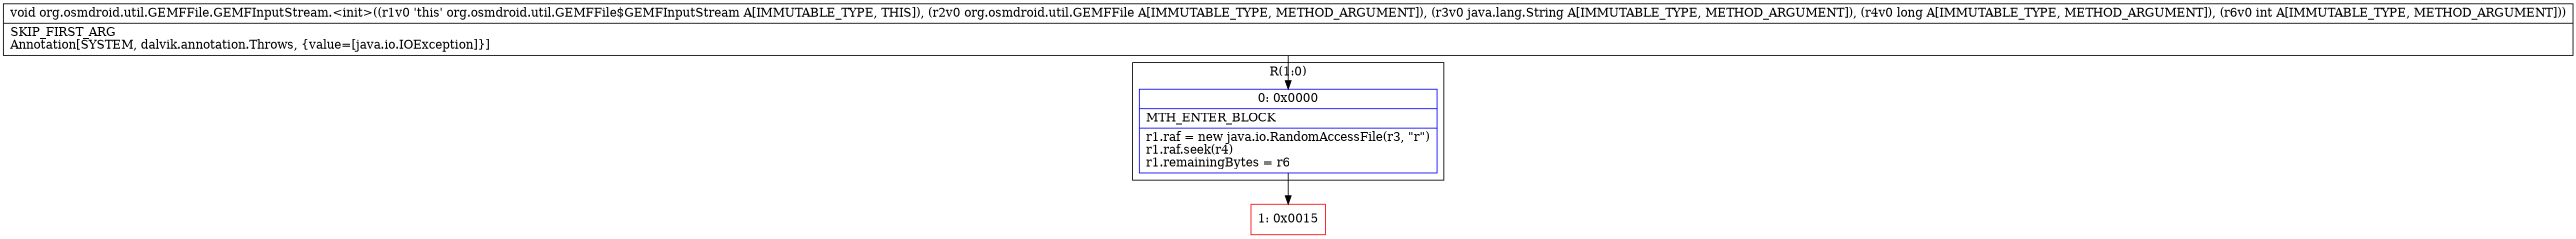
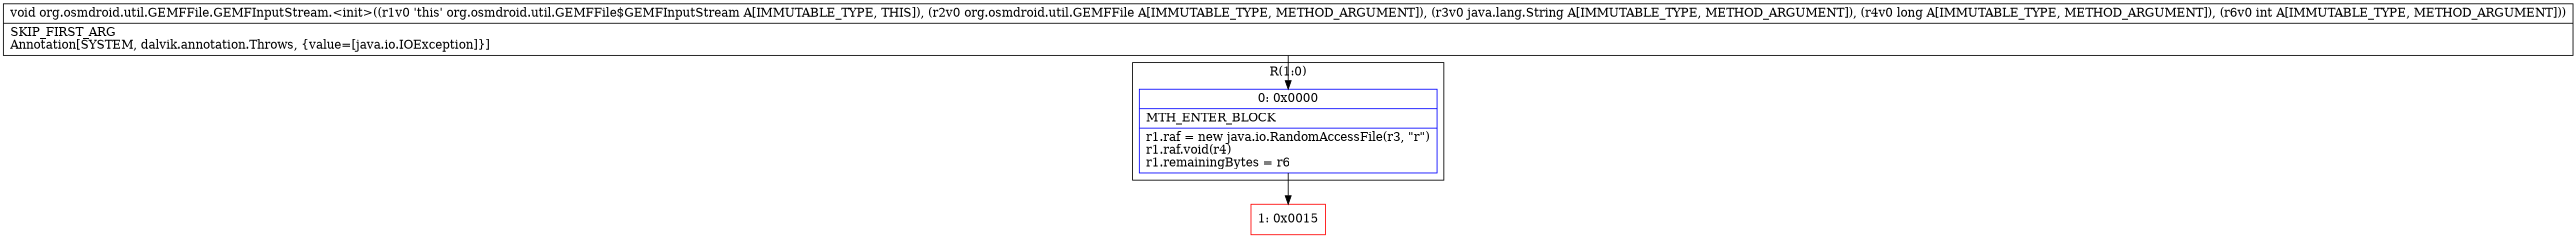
(1190, 150) -> (1189, 150)
